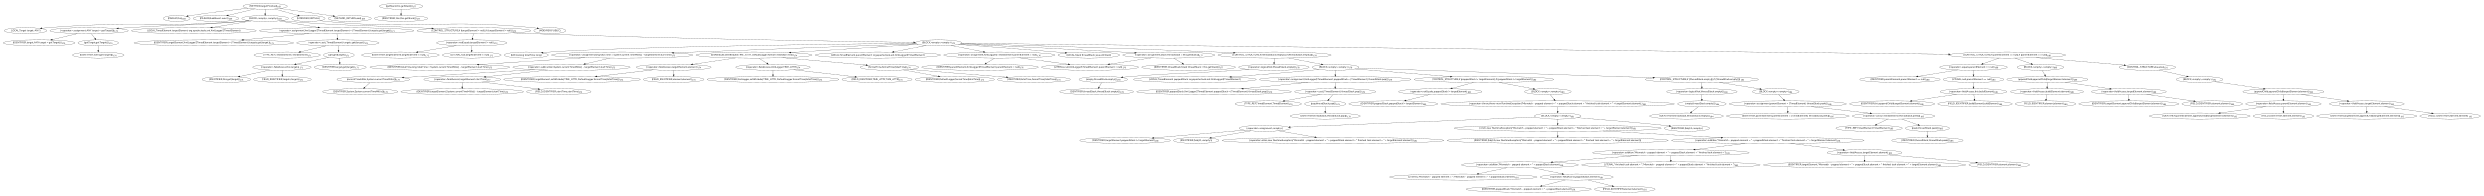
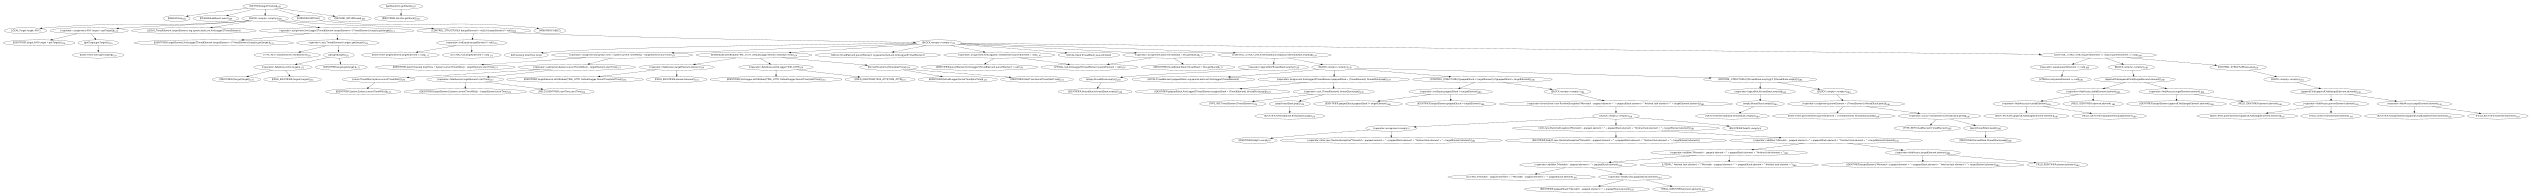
(1900, 79) -> none
(1974, 85) -> (2060, 98)
(1199, 134) -> (1451, 97)
